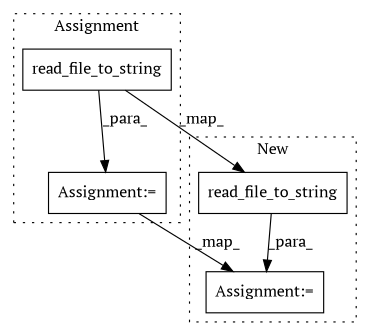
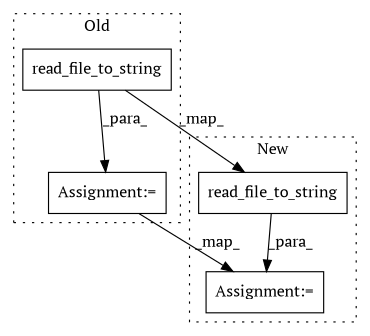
(97, 27) -> (97, 27)
